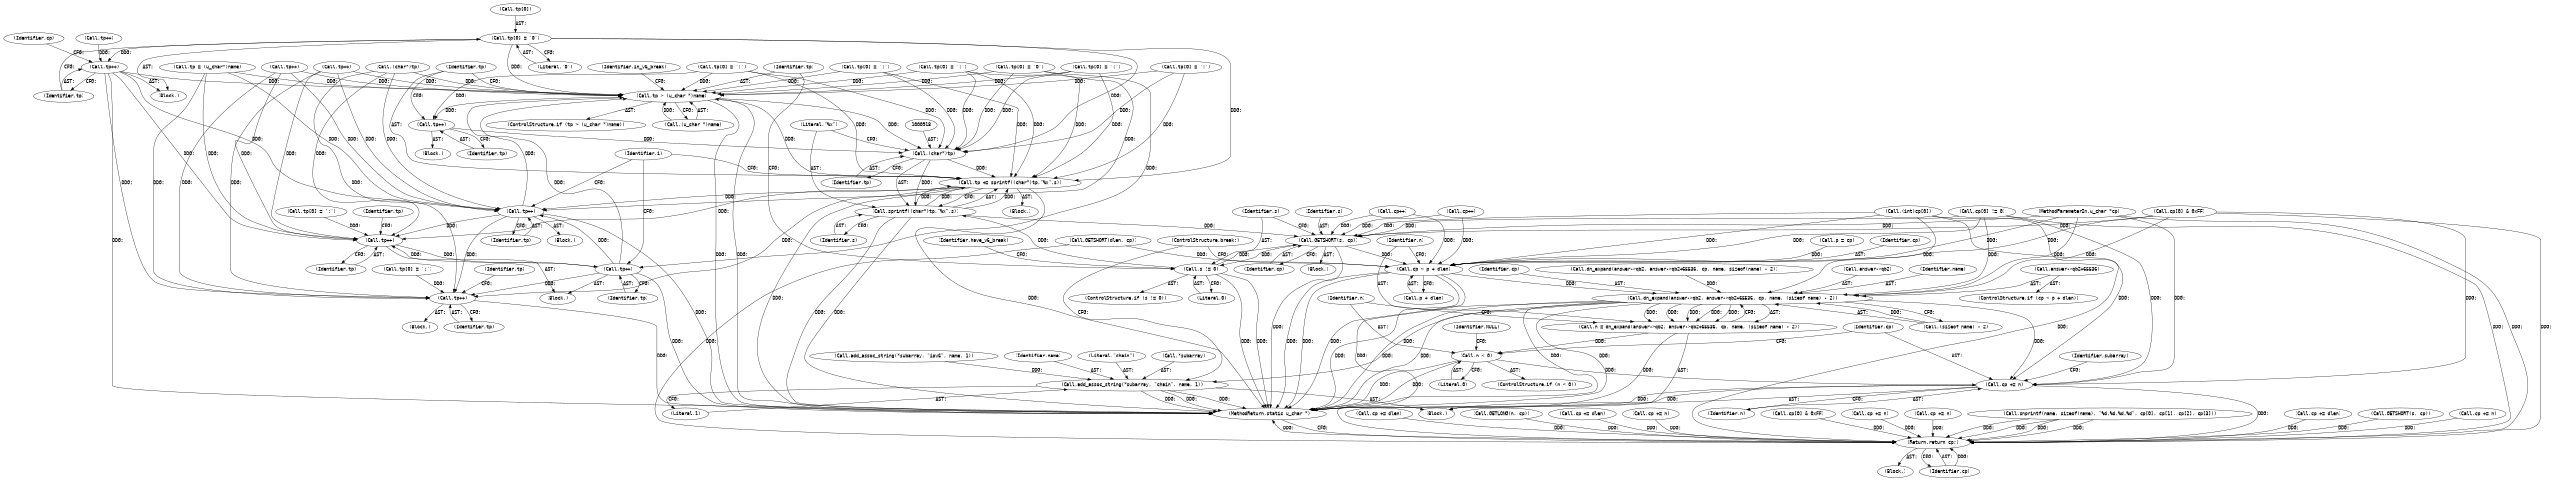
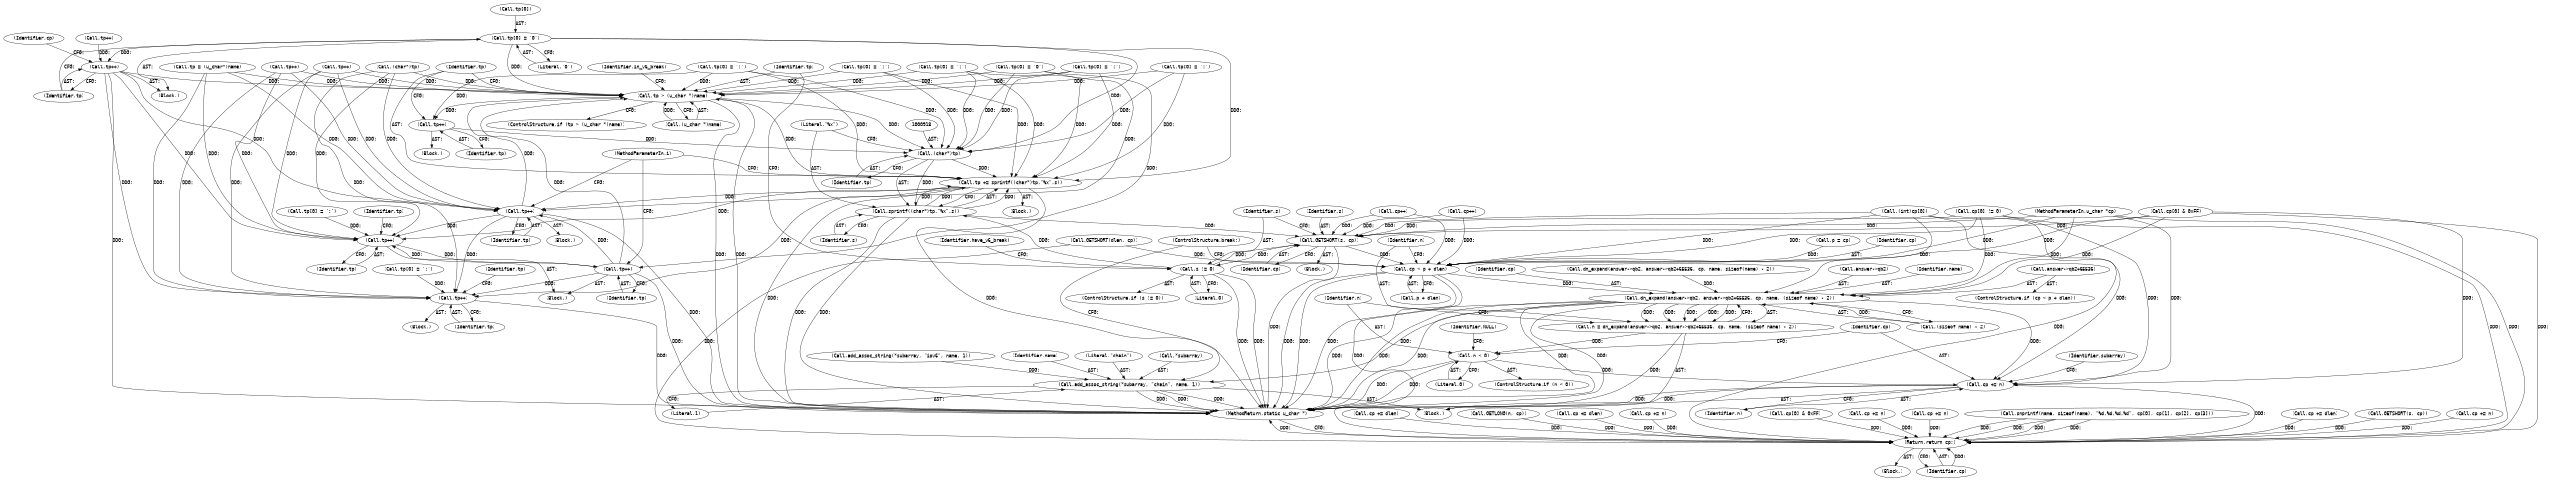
(632, 111) -> (632, 111)
(643, 154) -> (643, 154)
